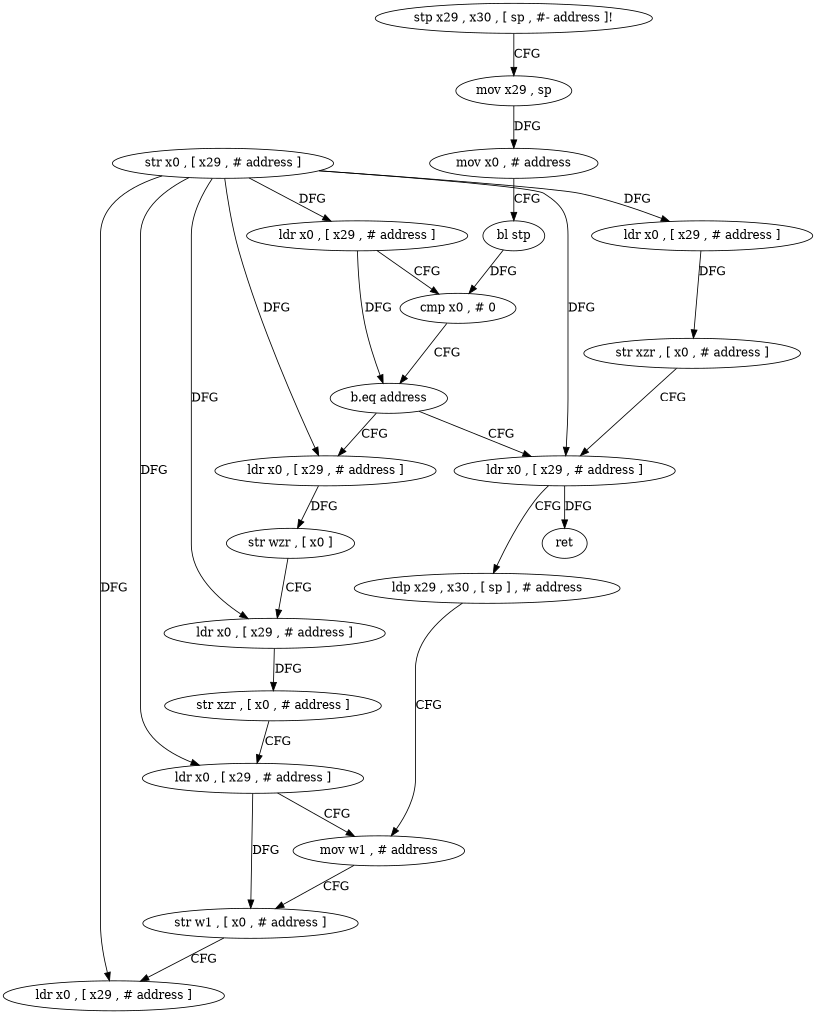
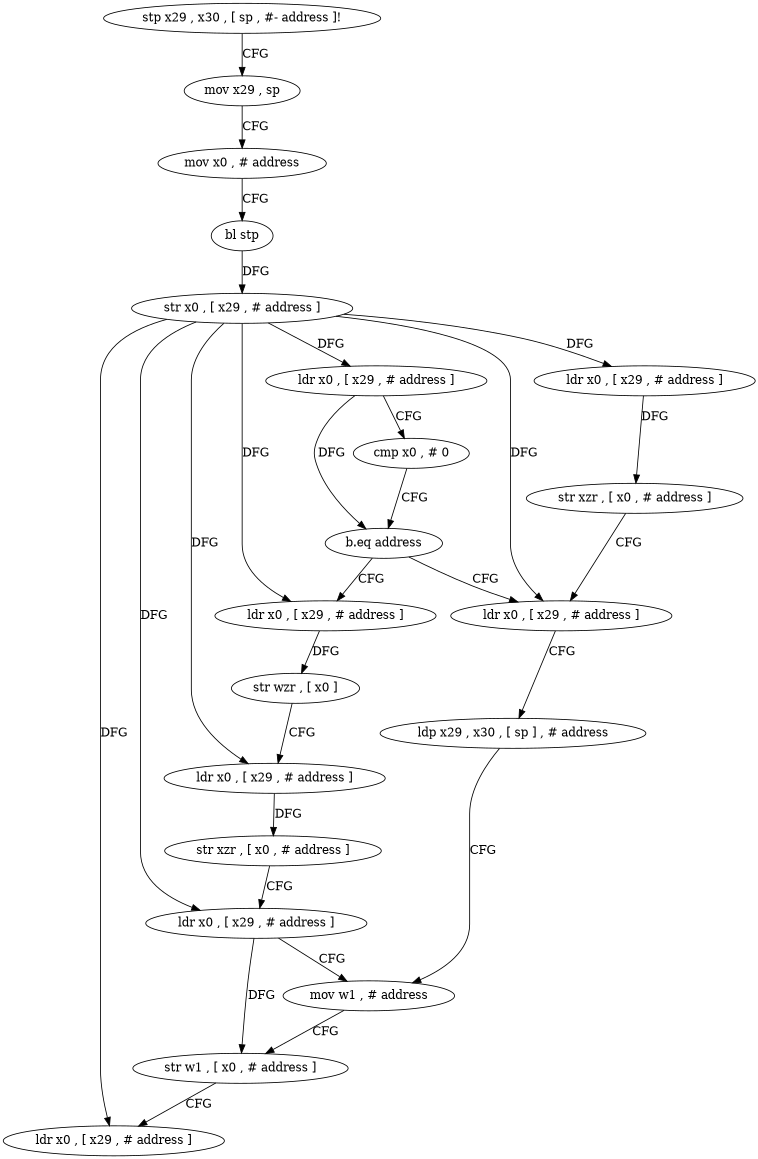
(528, 127) -> (255, 127)
(489, 268) -> (242, 268)
(565, 543) -> none
